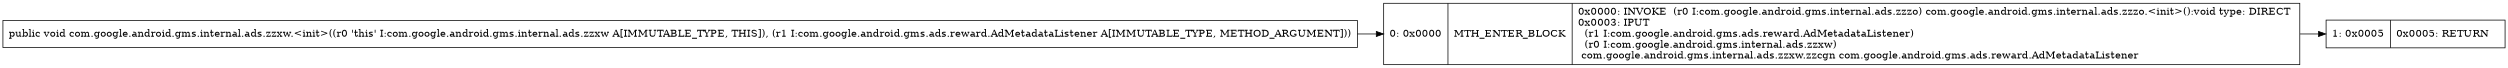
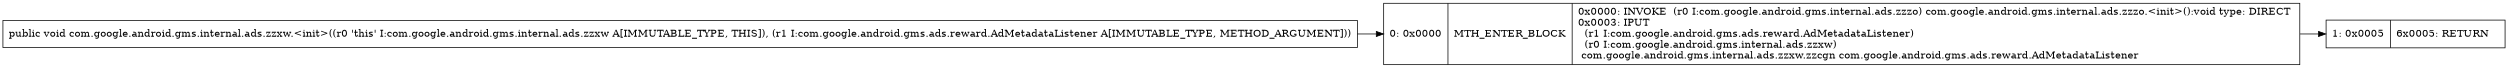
(2448, 34) -> (2448, 34)
